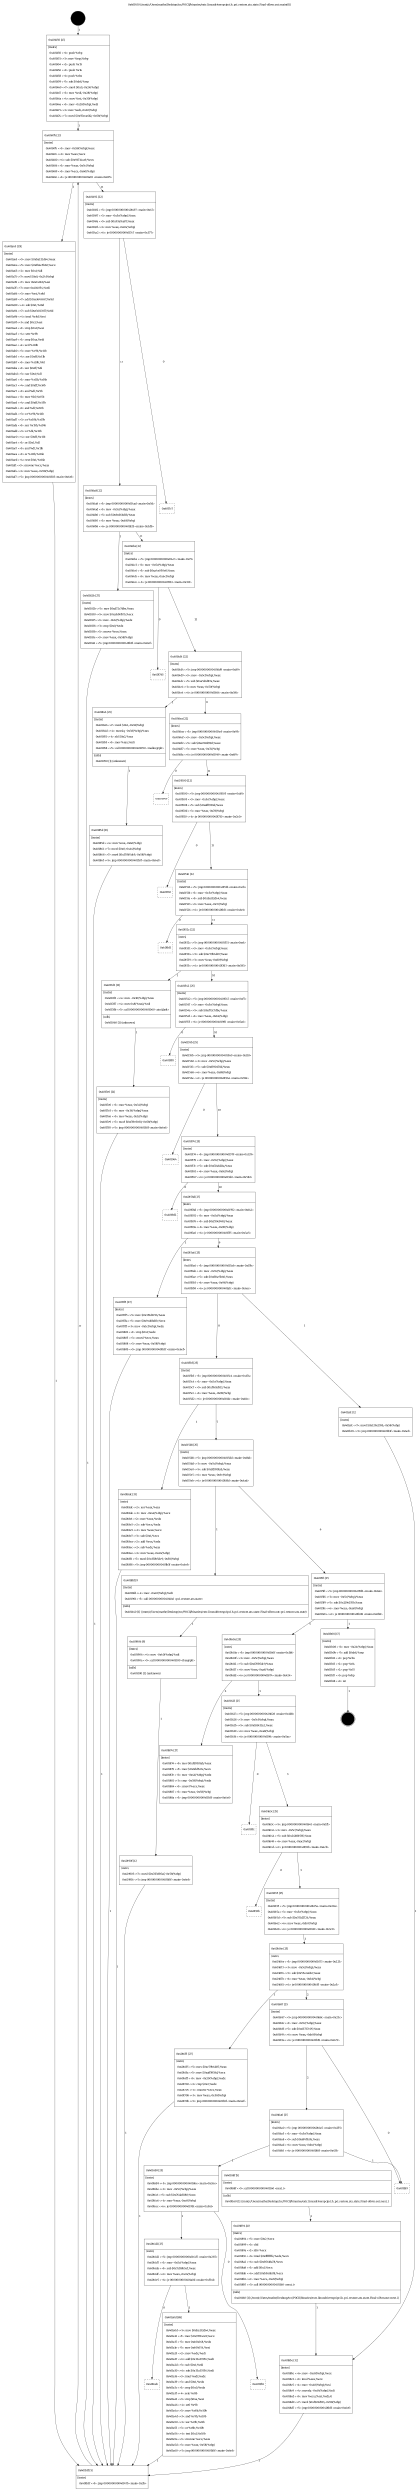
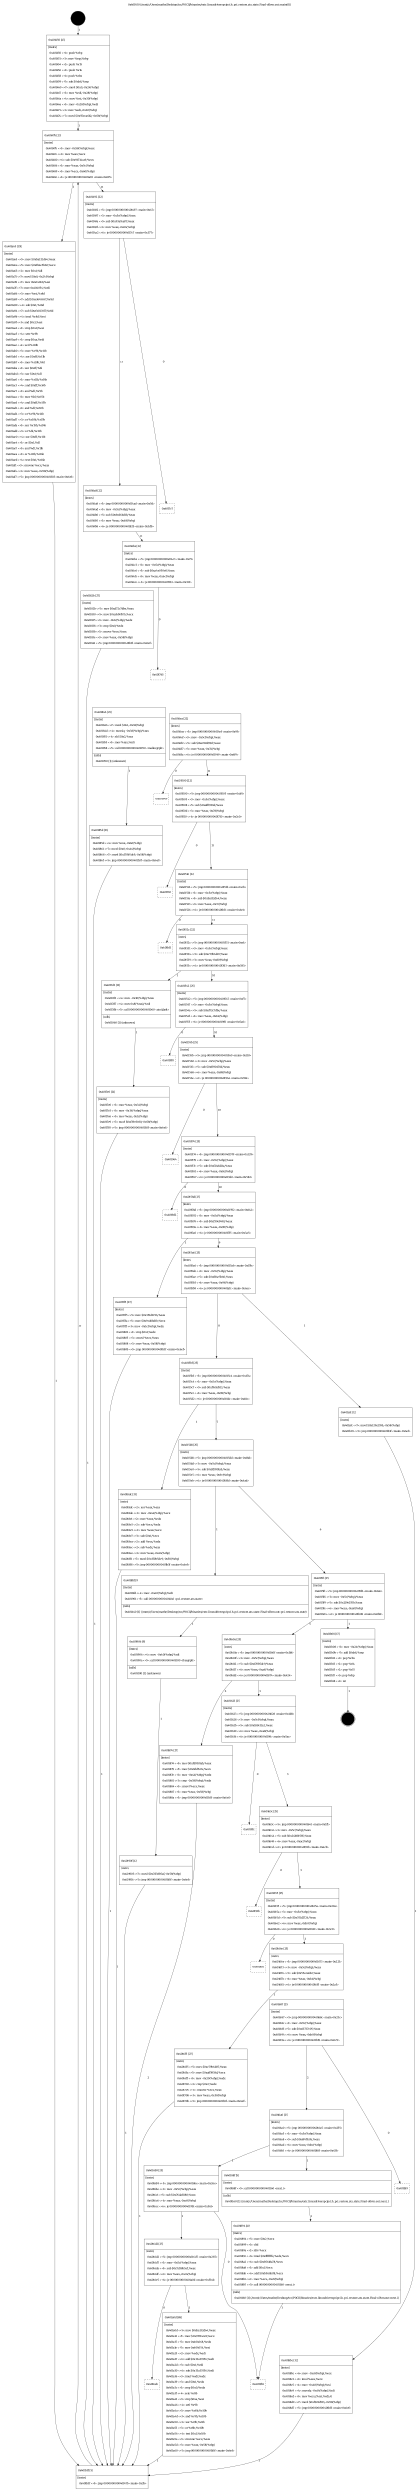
(119, 560) -> none
(205, 675) -> none
none -> (258, 1967)
(306, 1994) -> none
none -> (133, 2131)
(377, 2163) -> (307, 2162)
(316, 2328) -> (268, 2339)
